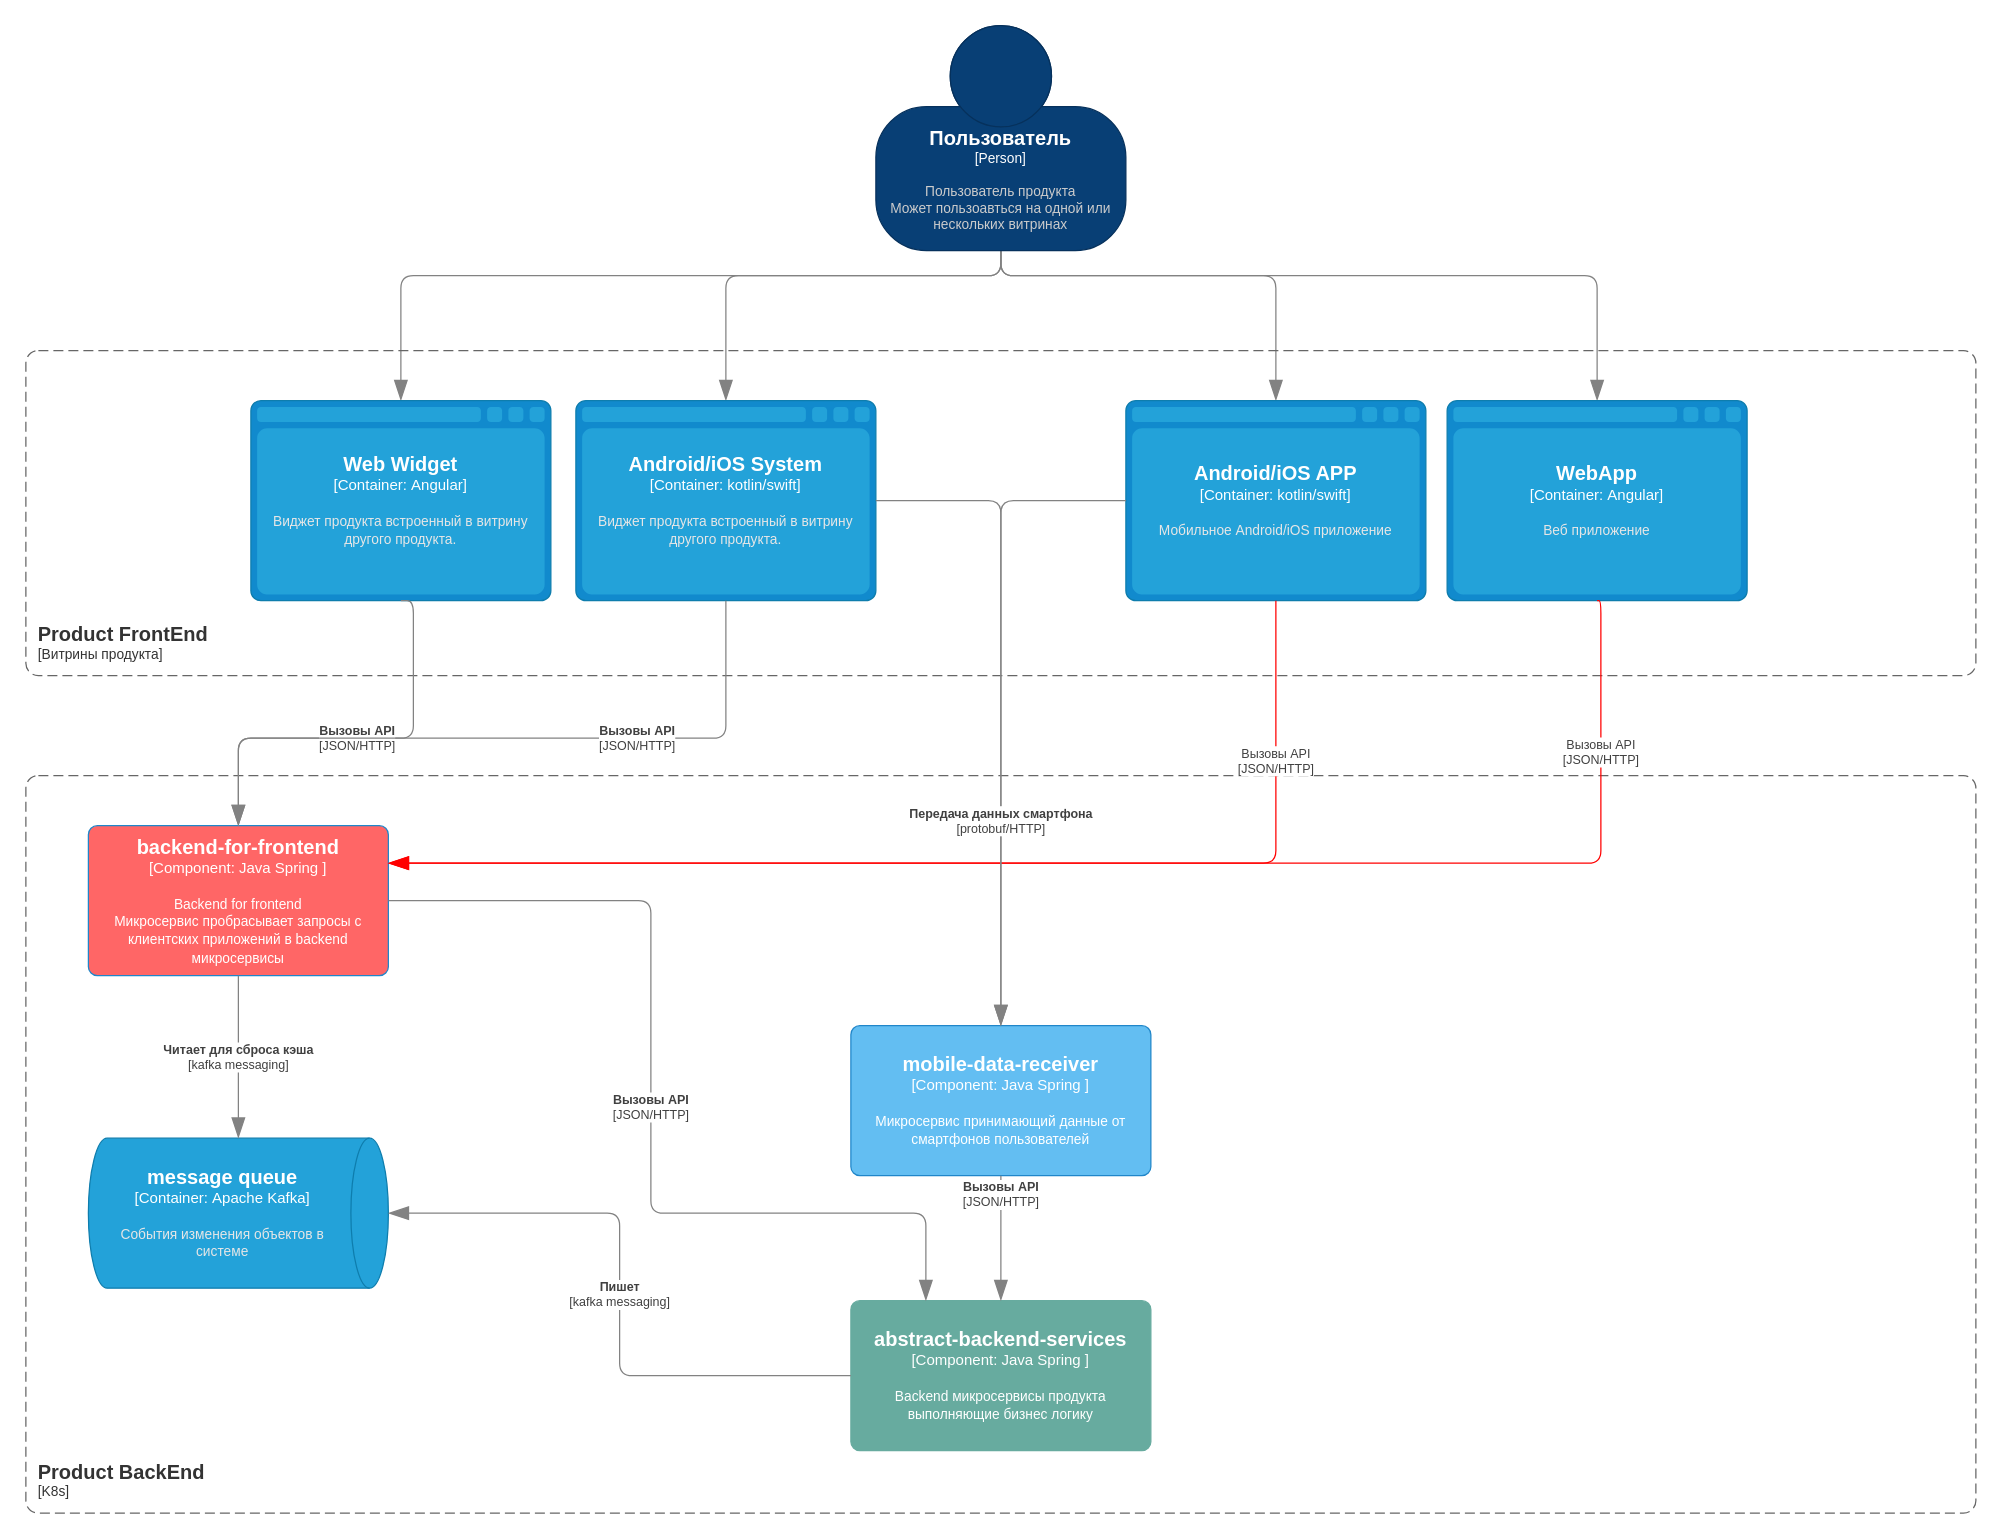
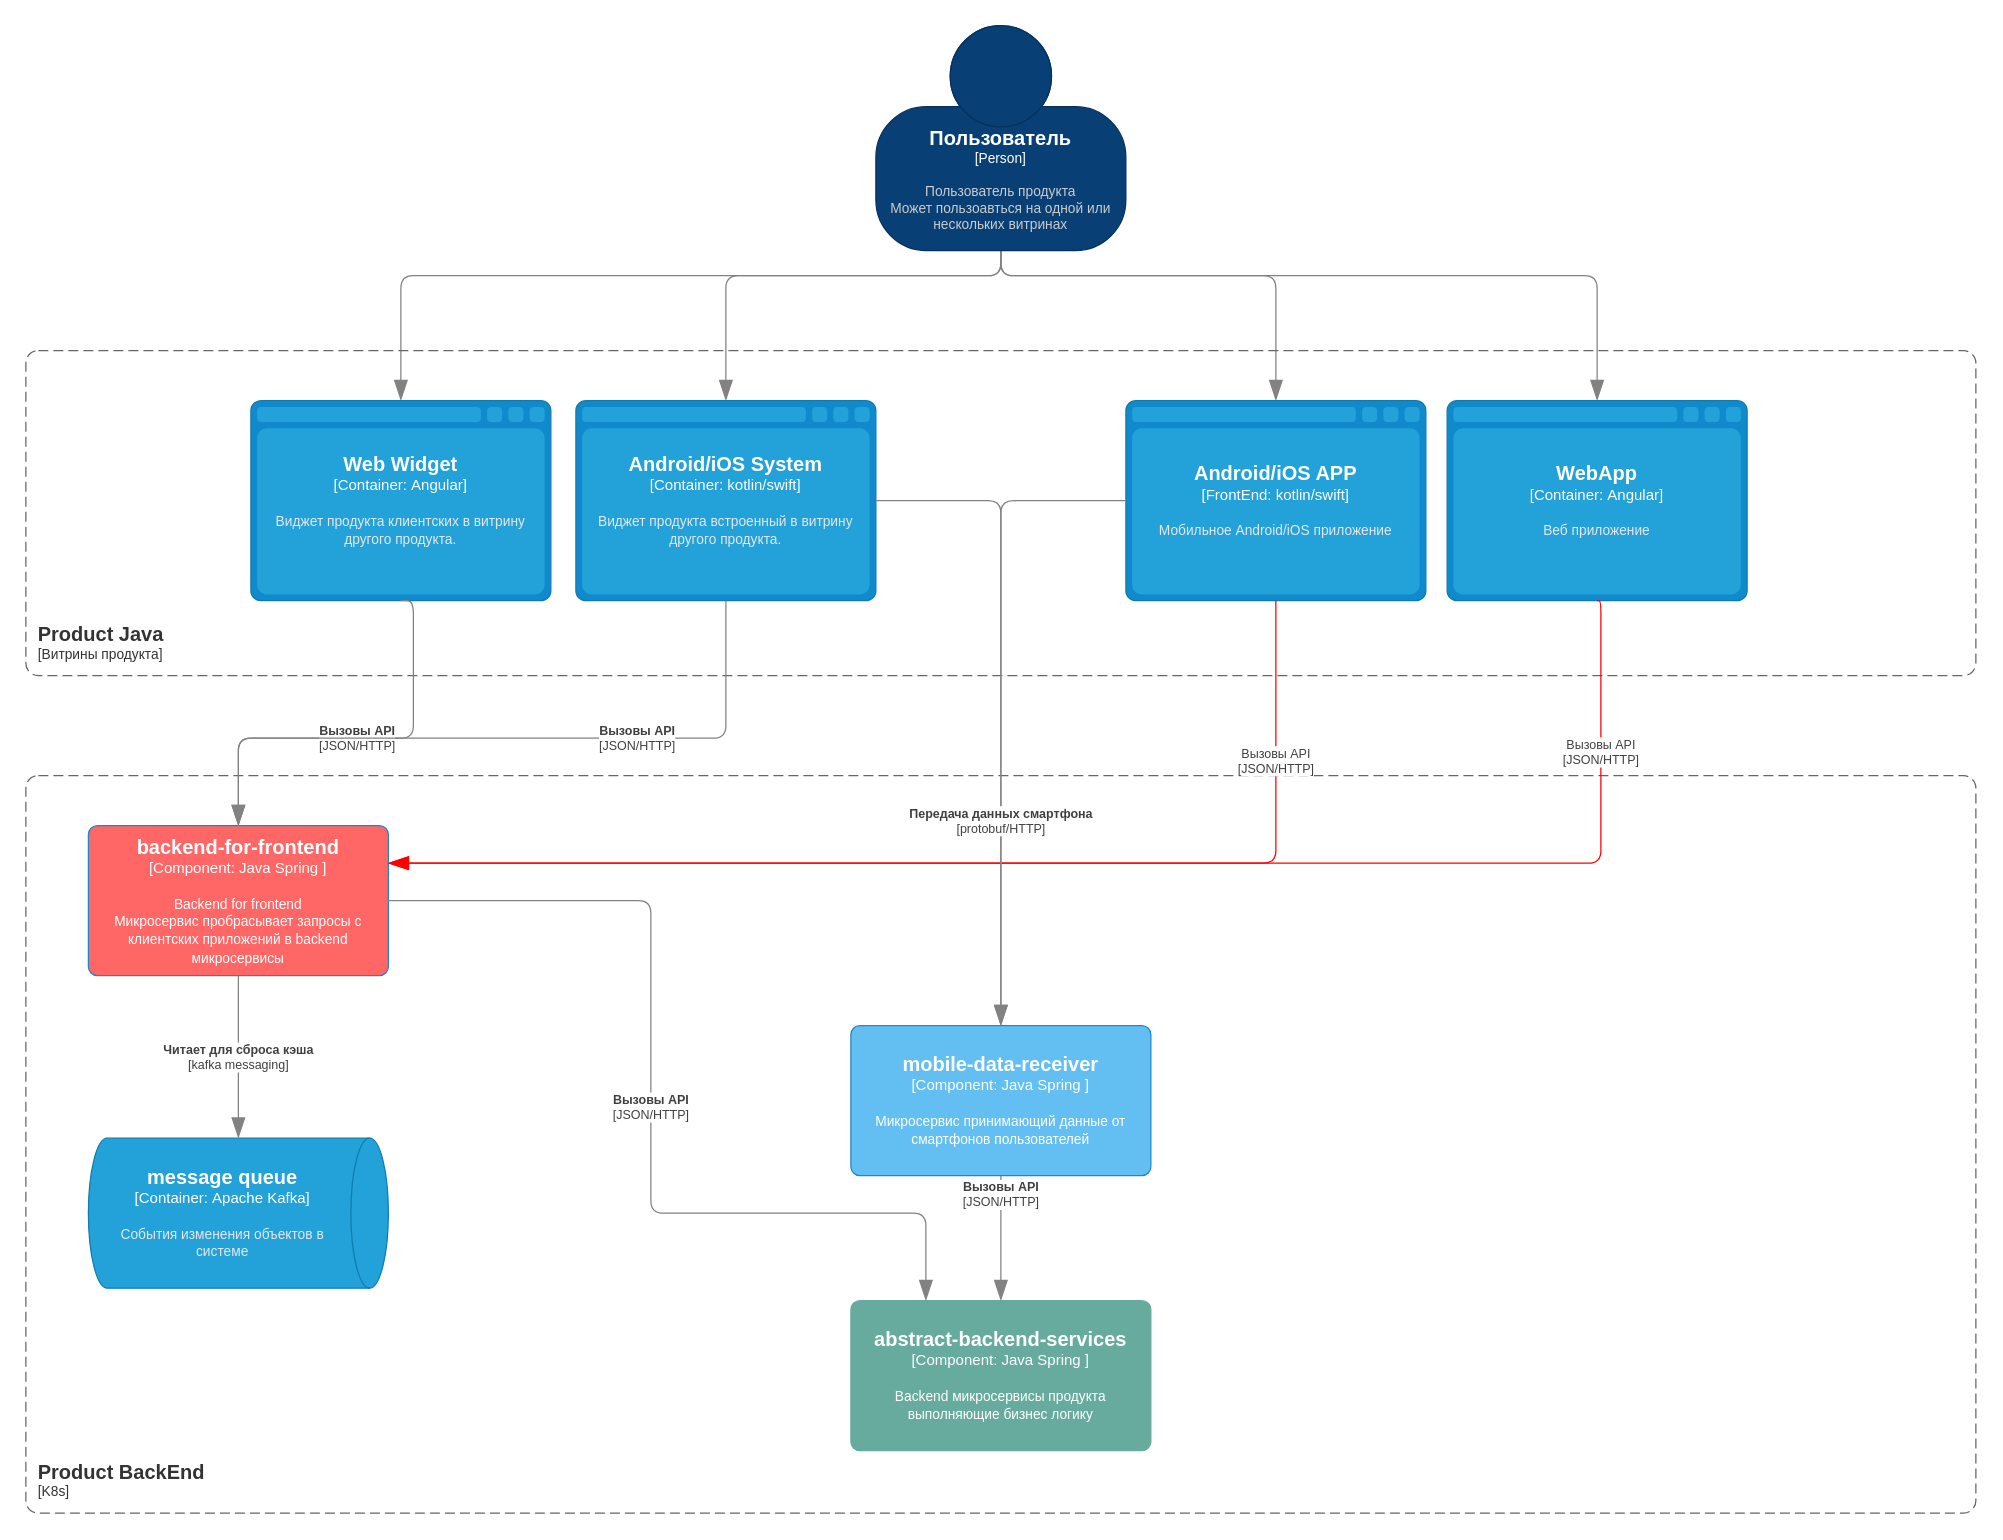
(401, 501) -> (401, 501)
(1276, 501) -> (1276, 501)
(106, 645) -> (106, 645)
(658, 1376) -> none
